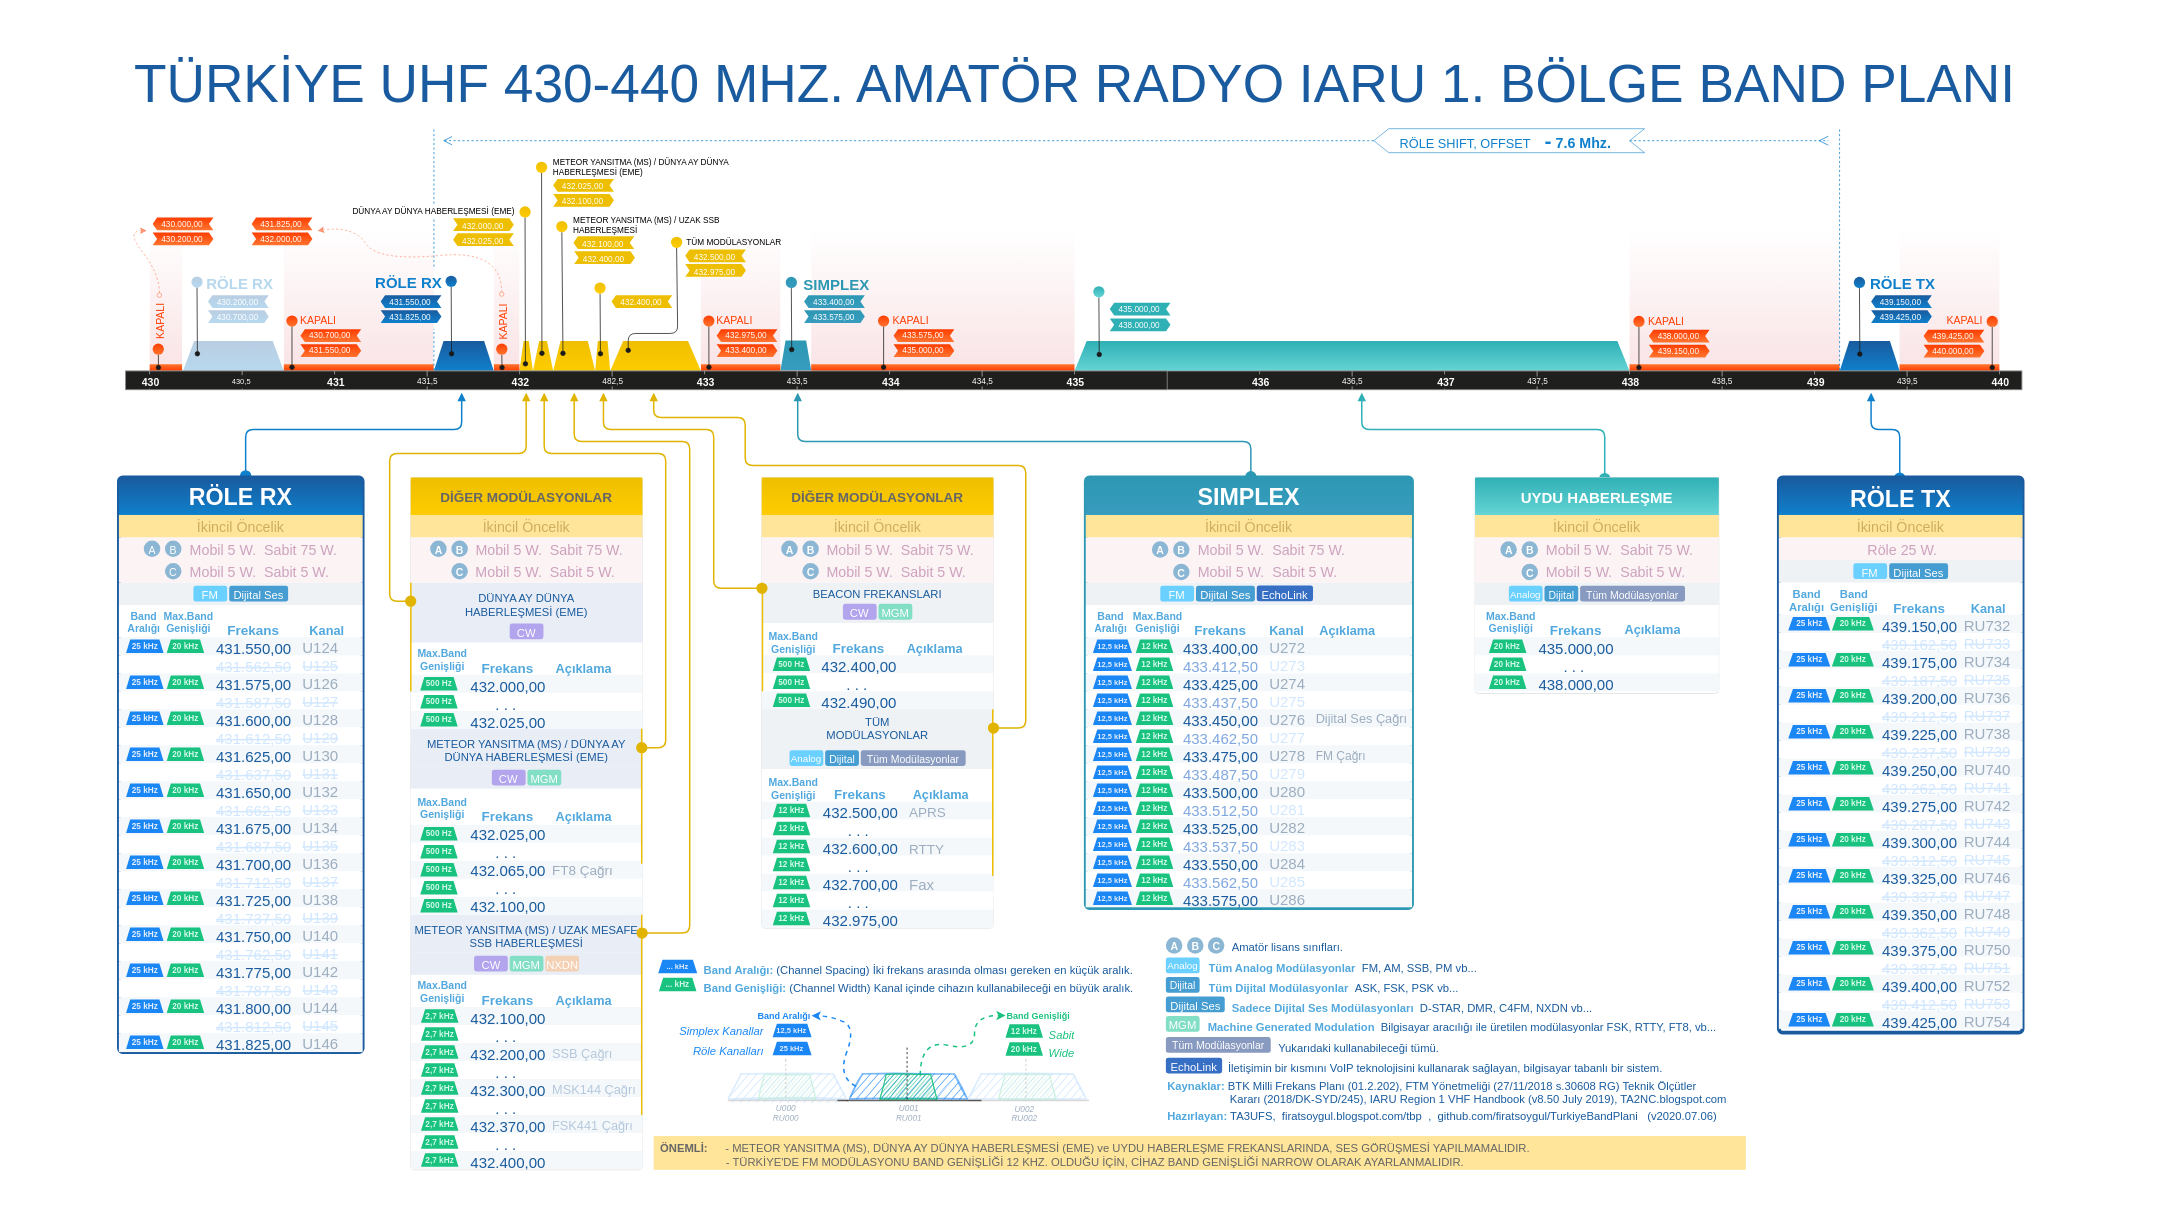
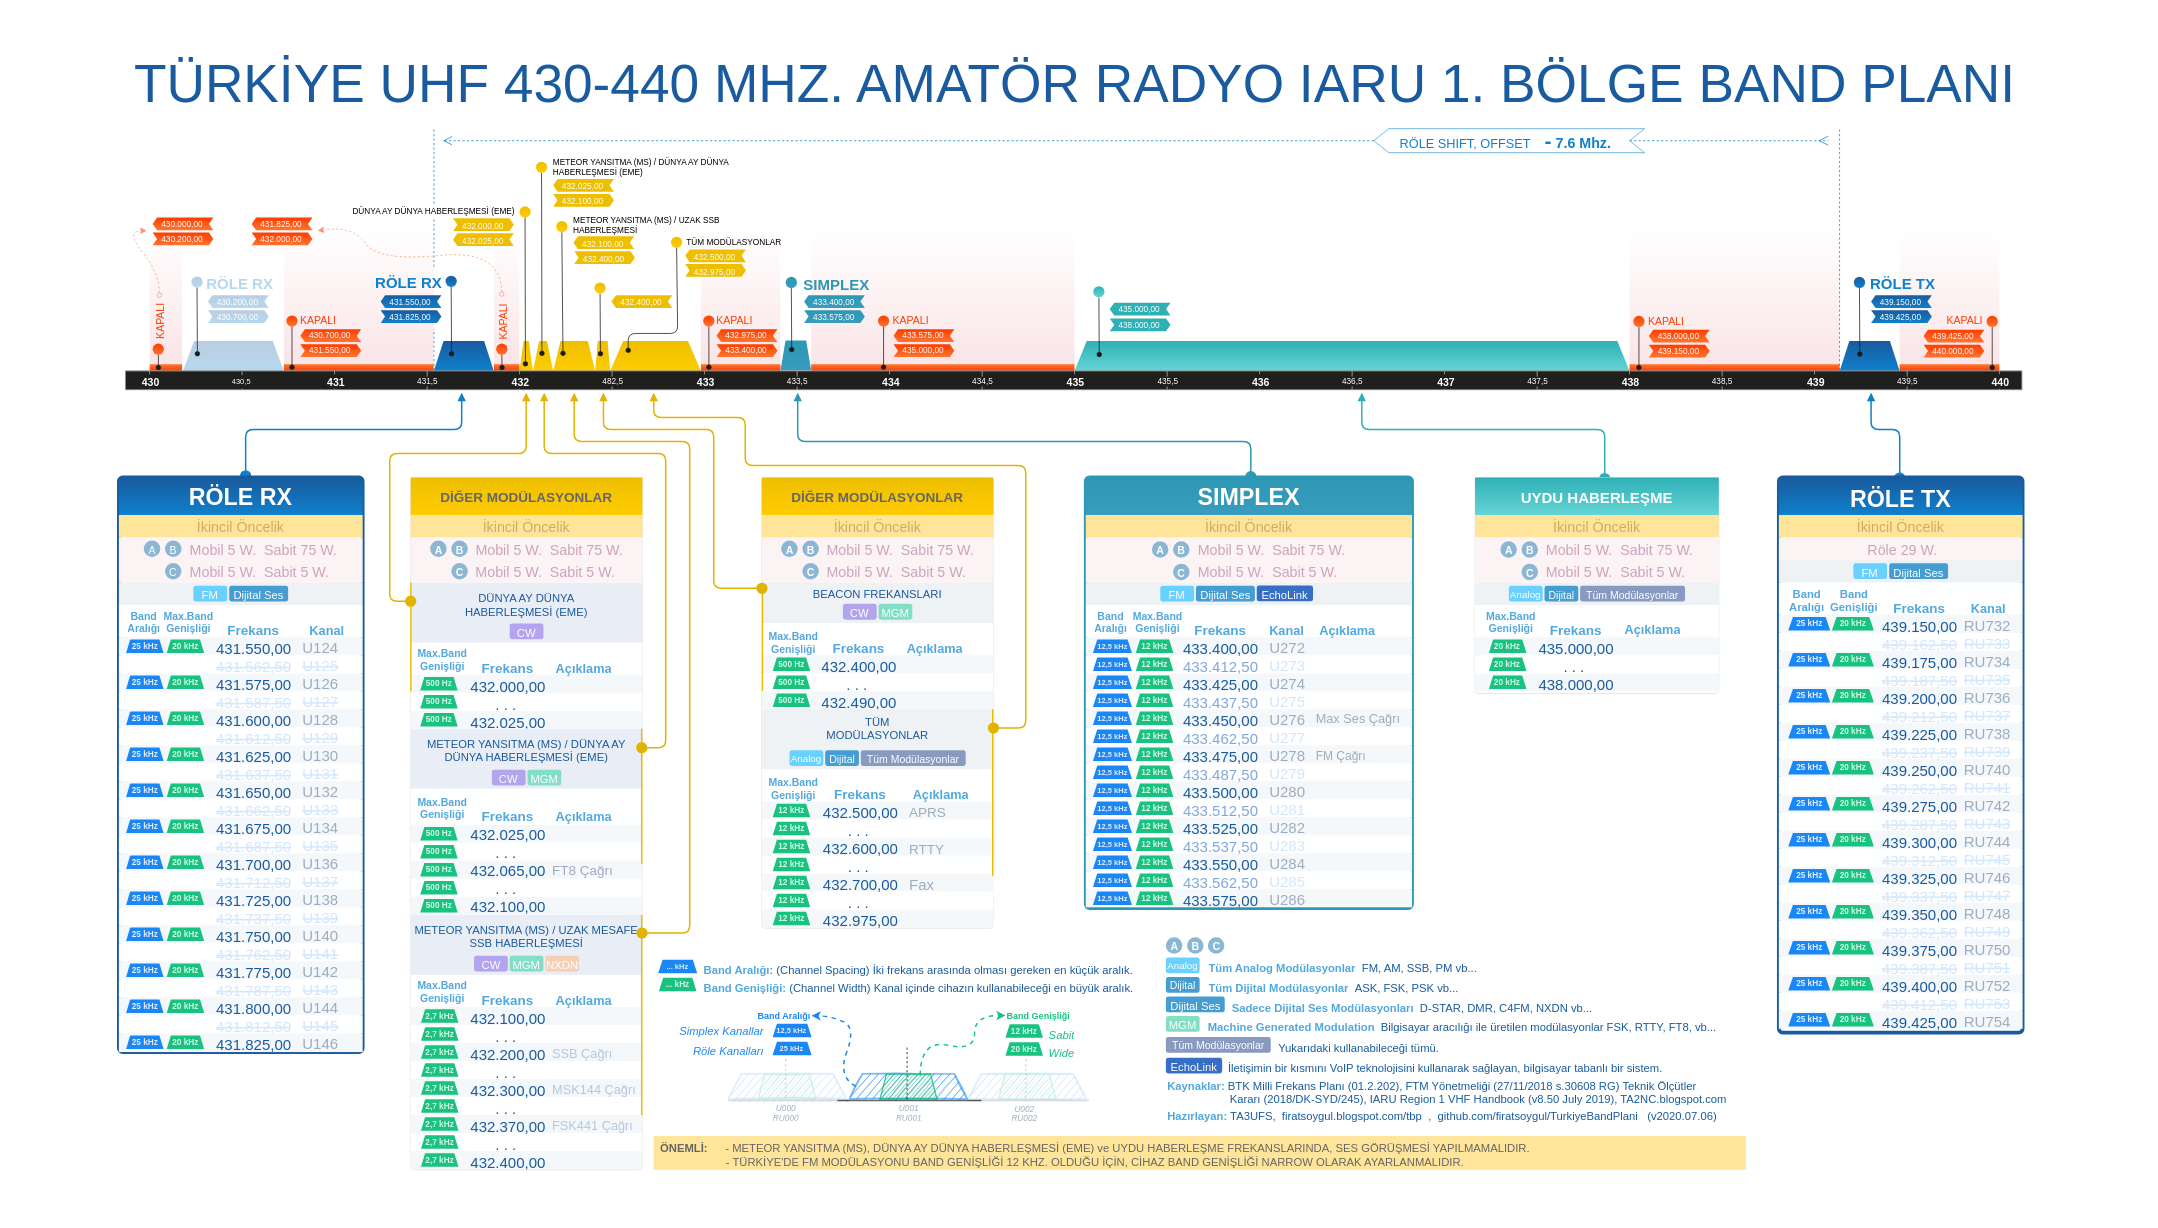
none -> (1213, 380)
(1902, 550) -> (1902, 550)
(1362, 657) -> (1362, 657)
(1482, 945) -> none
